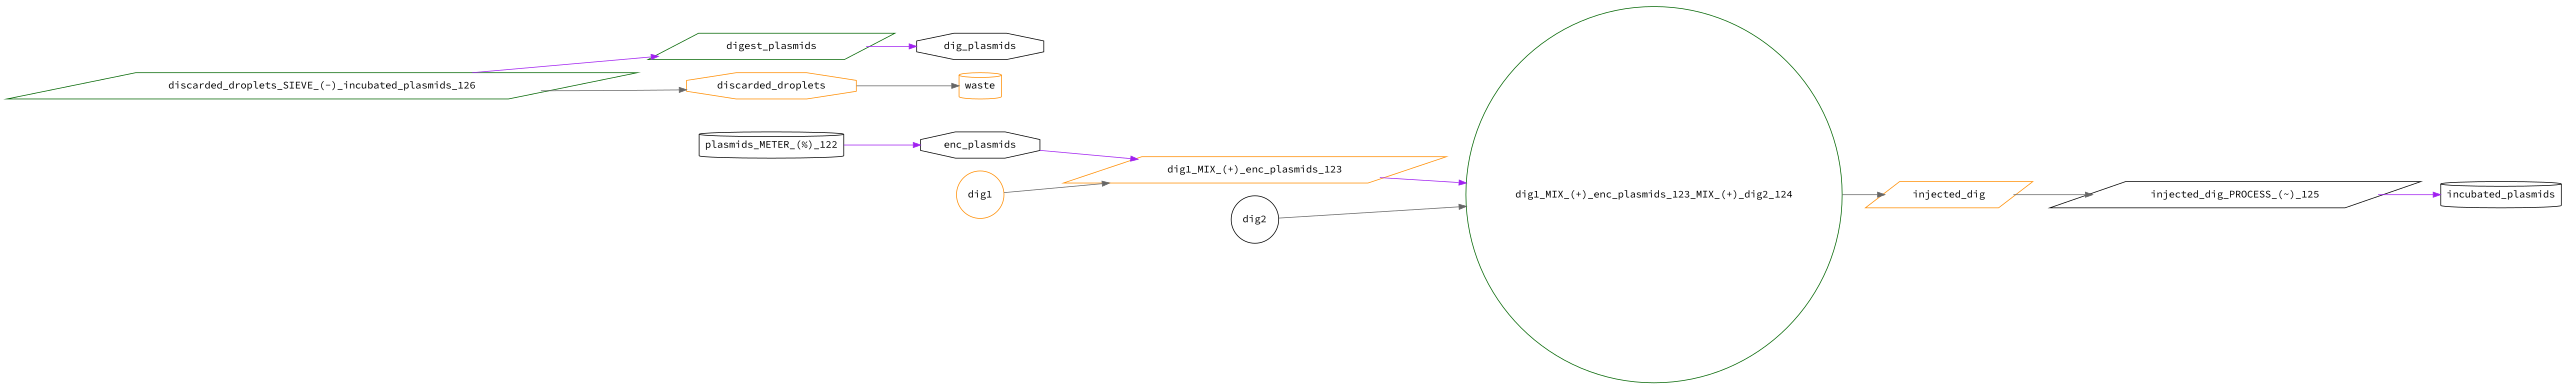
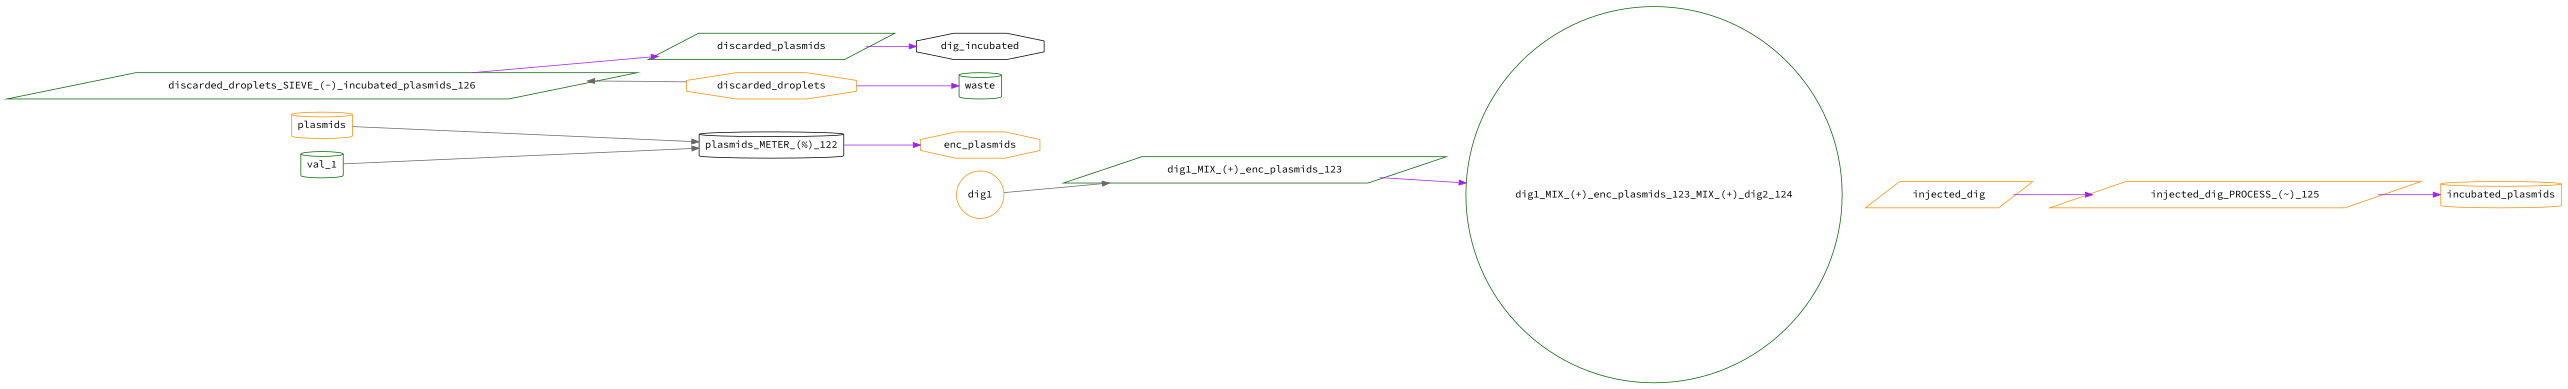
(771, 46) -> (771, 46)
(980, 46) -> (980, 46)
(904, 86) -> (904, 86)
(980, 86) -> (980, 86)
(610, 91) -> (641, 81)
none -> (322, 125)
(980, 145) -> (980, 145)
(1085, 155) -> none
none -> (322, 165)
(1255, 170) -> (1255, 170)
(1860, 195) -> none
(2049, 195) -> (2049, 195)
(2235, 195) -> (2235, 195)
(2501, 195) -> (2501, 195)
(1255, 220) -> none
